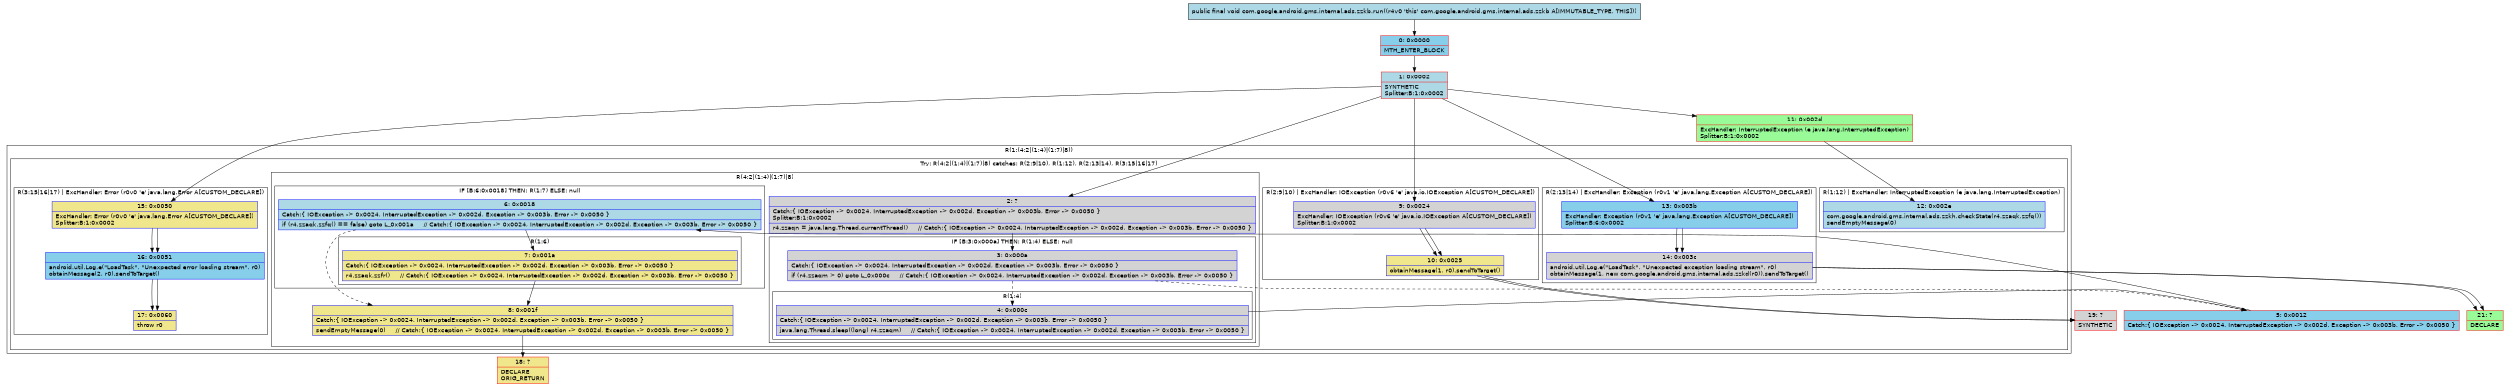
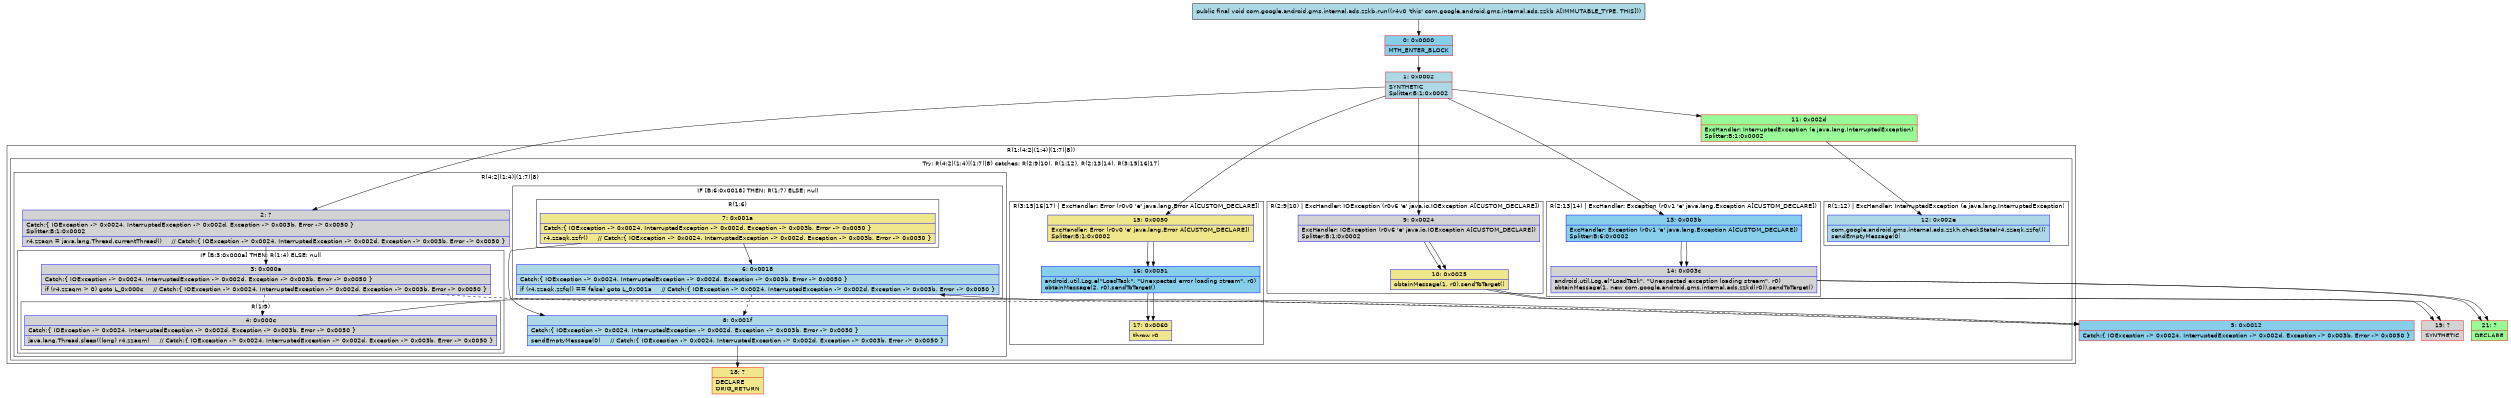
(530, 240) -> (747, 252)
(1012, 297) -> (261, 307)
(523, 320) -> (738, 331)
